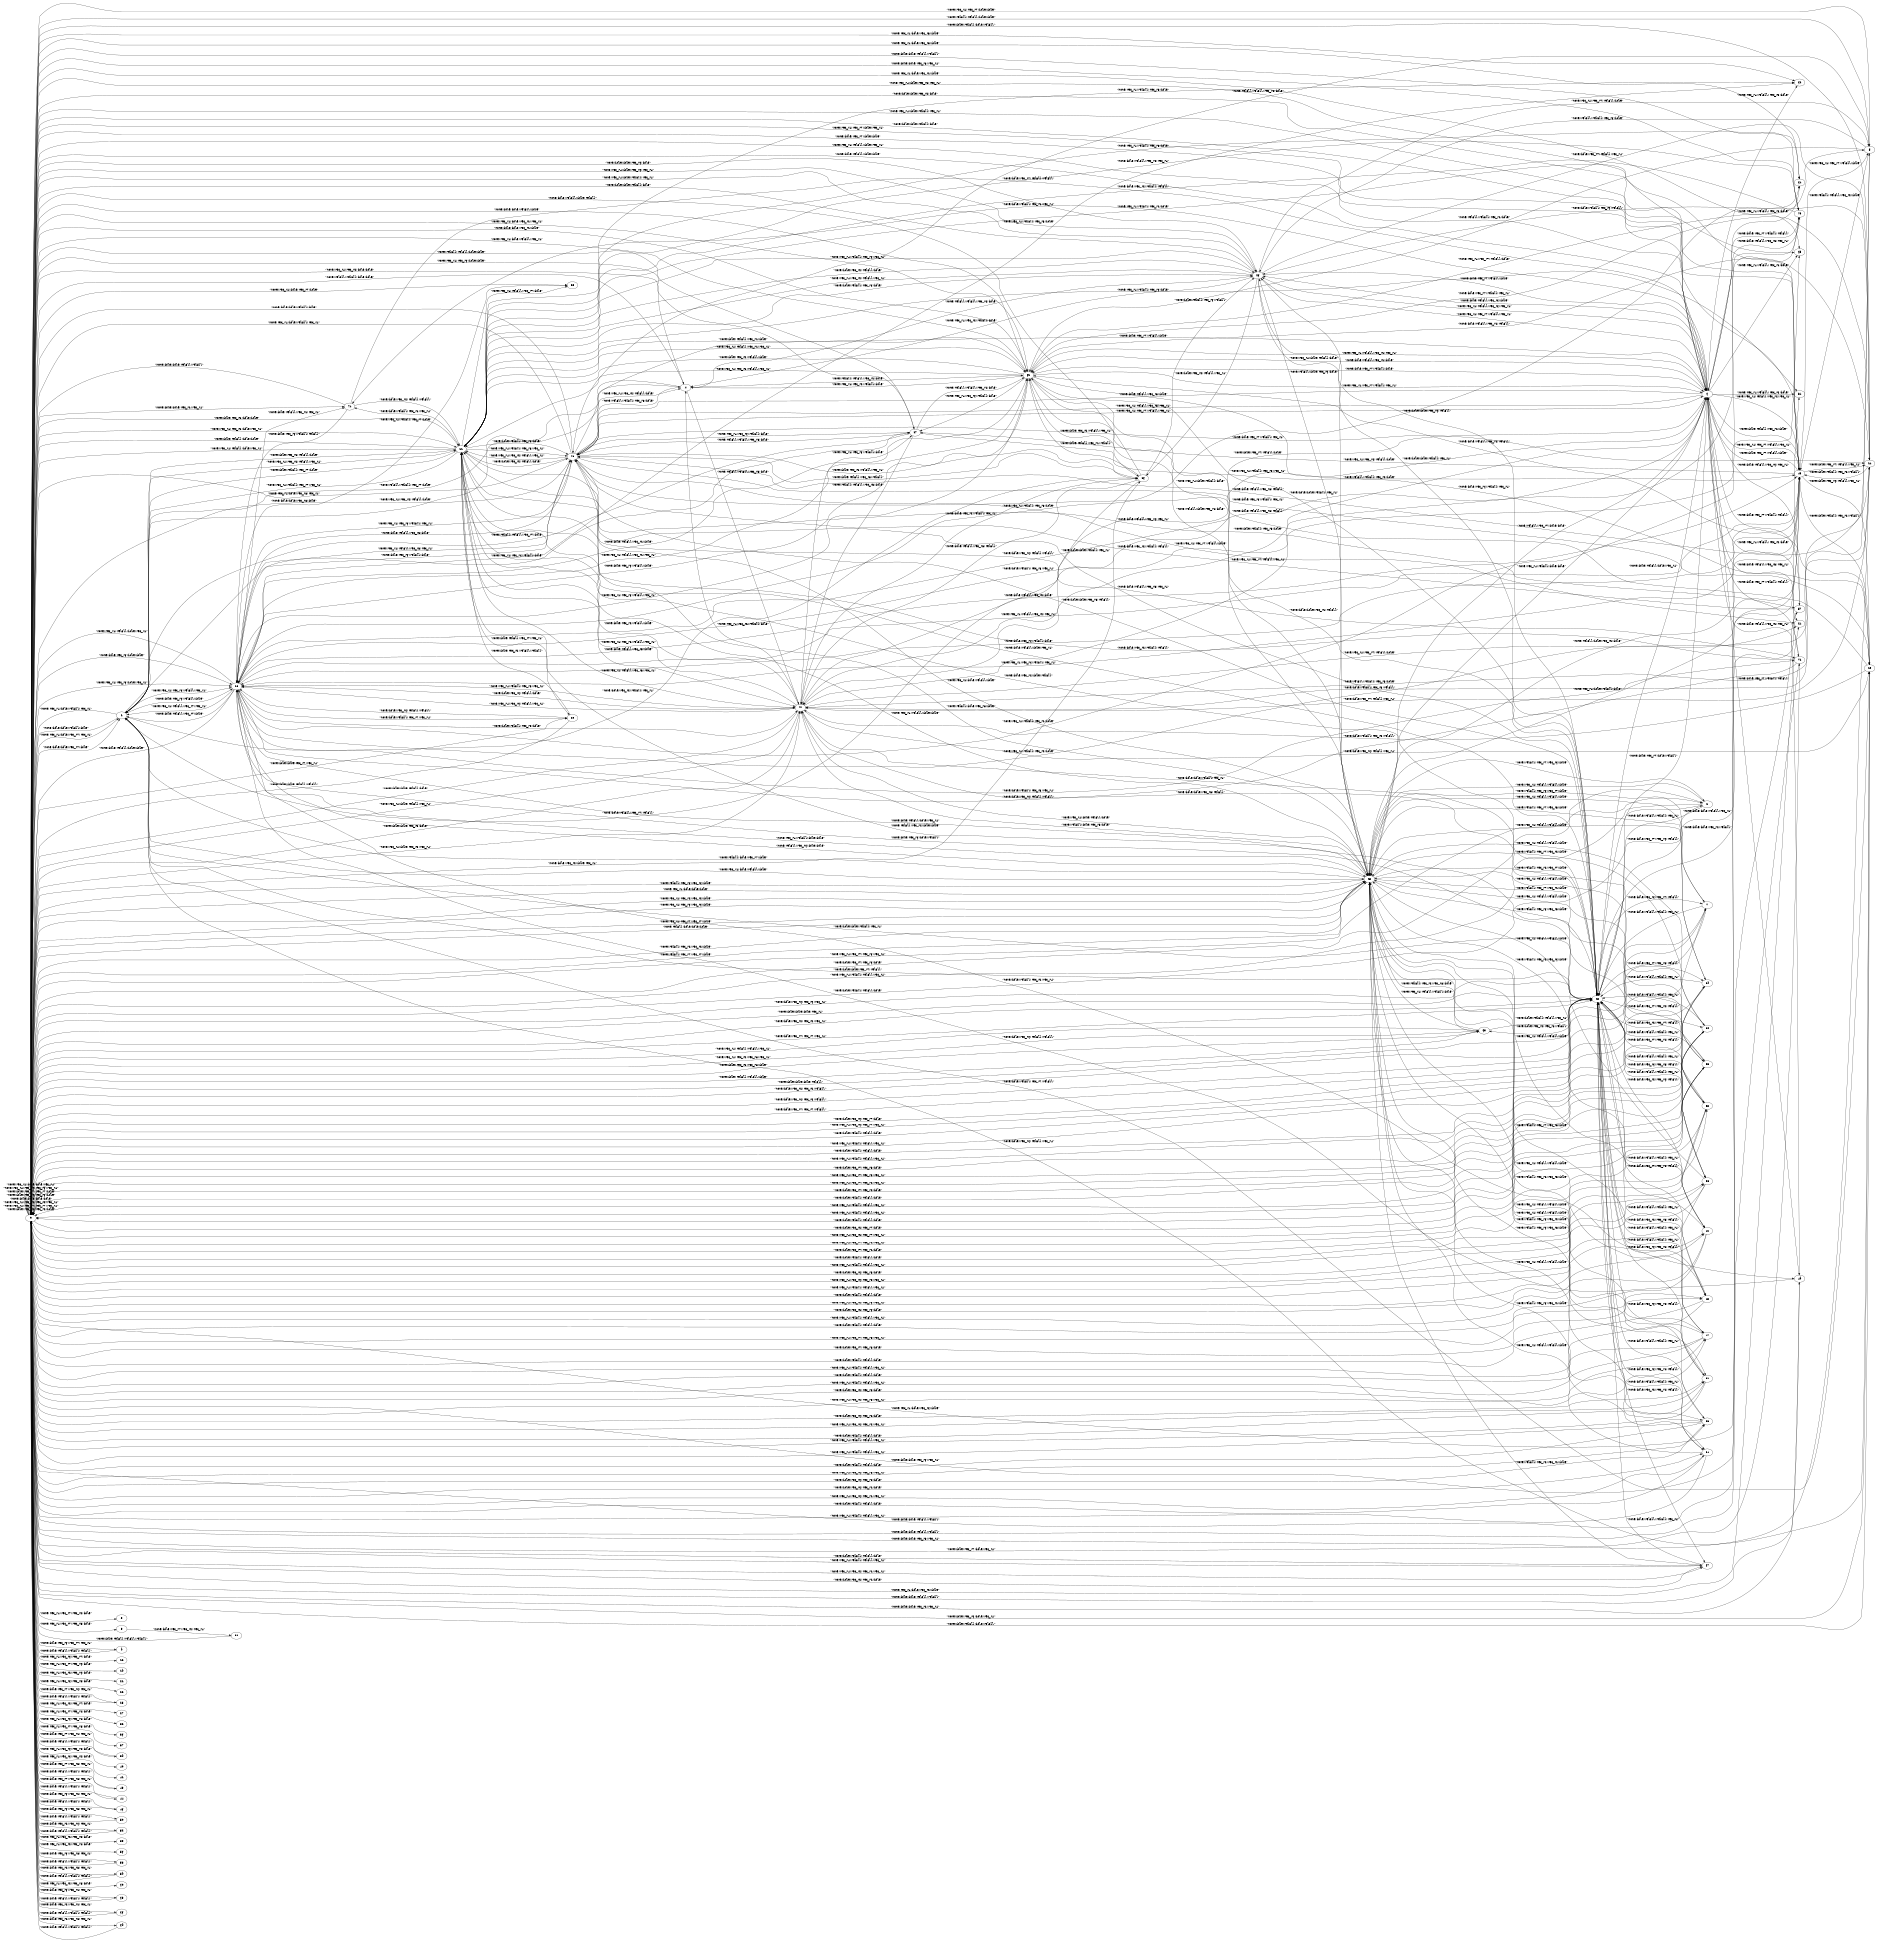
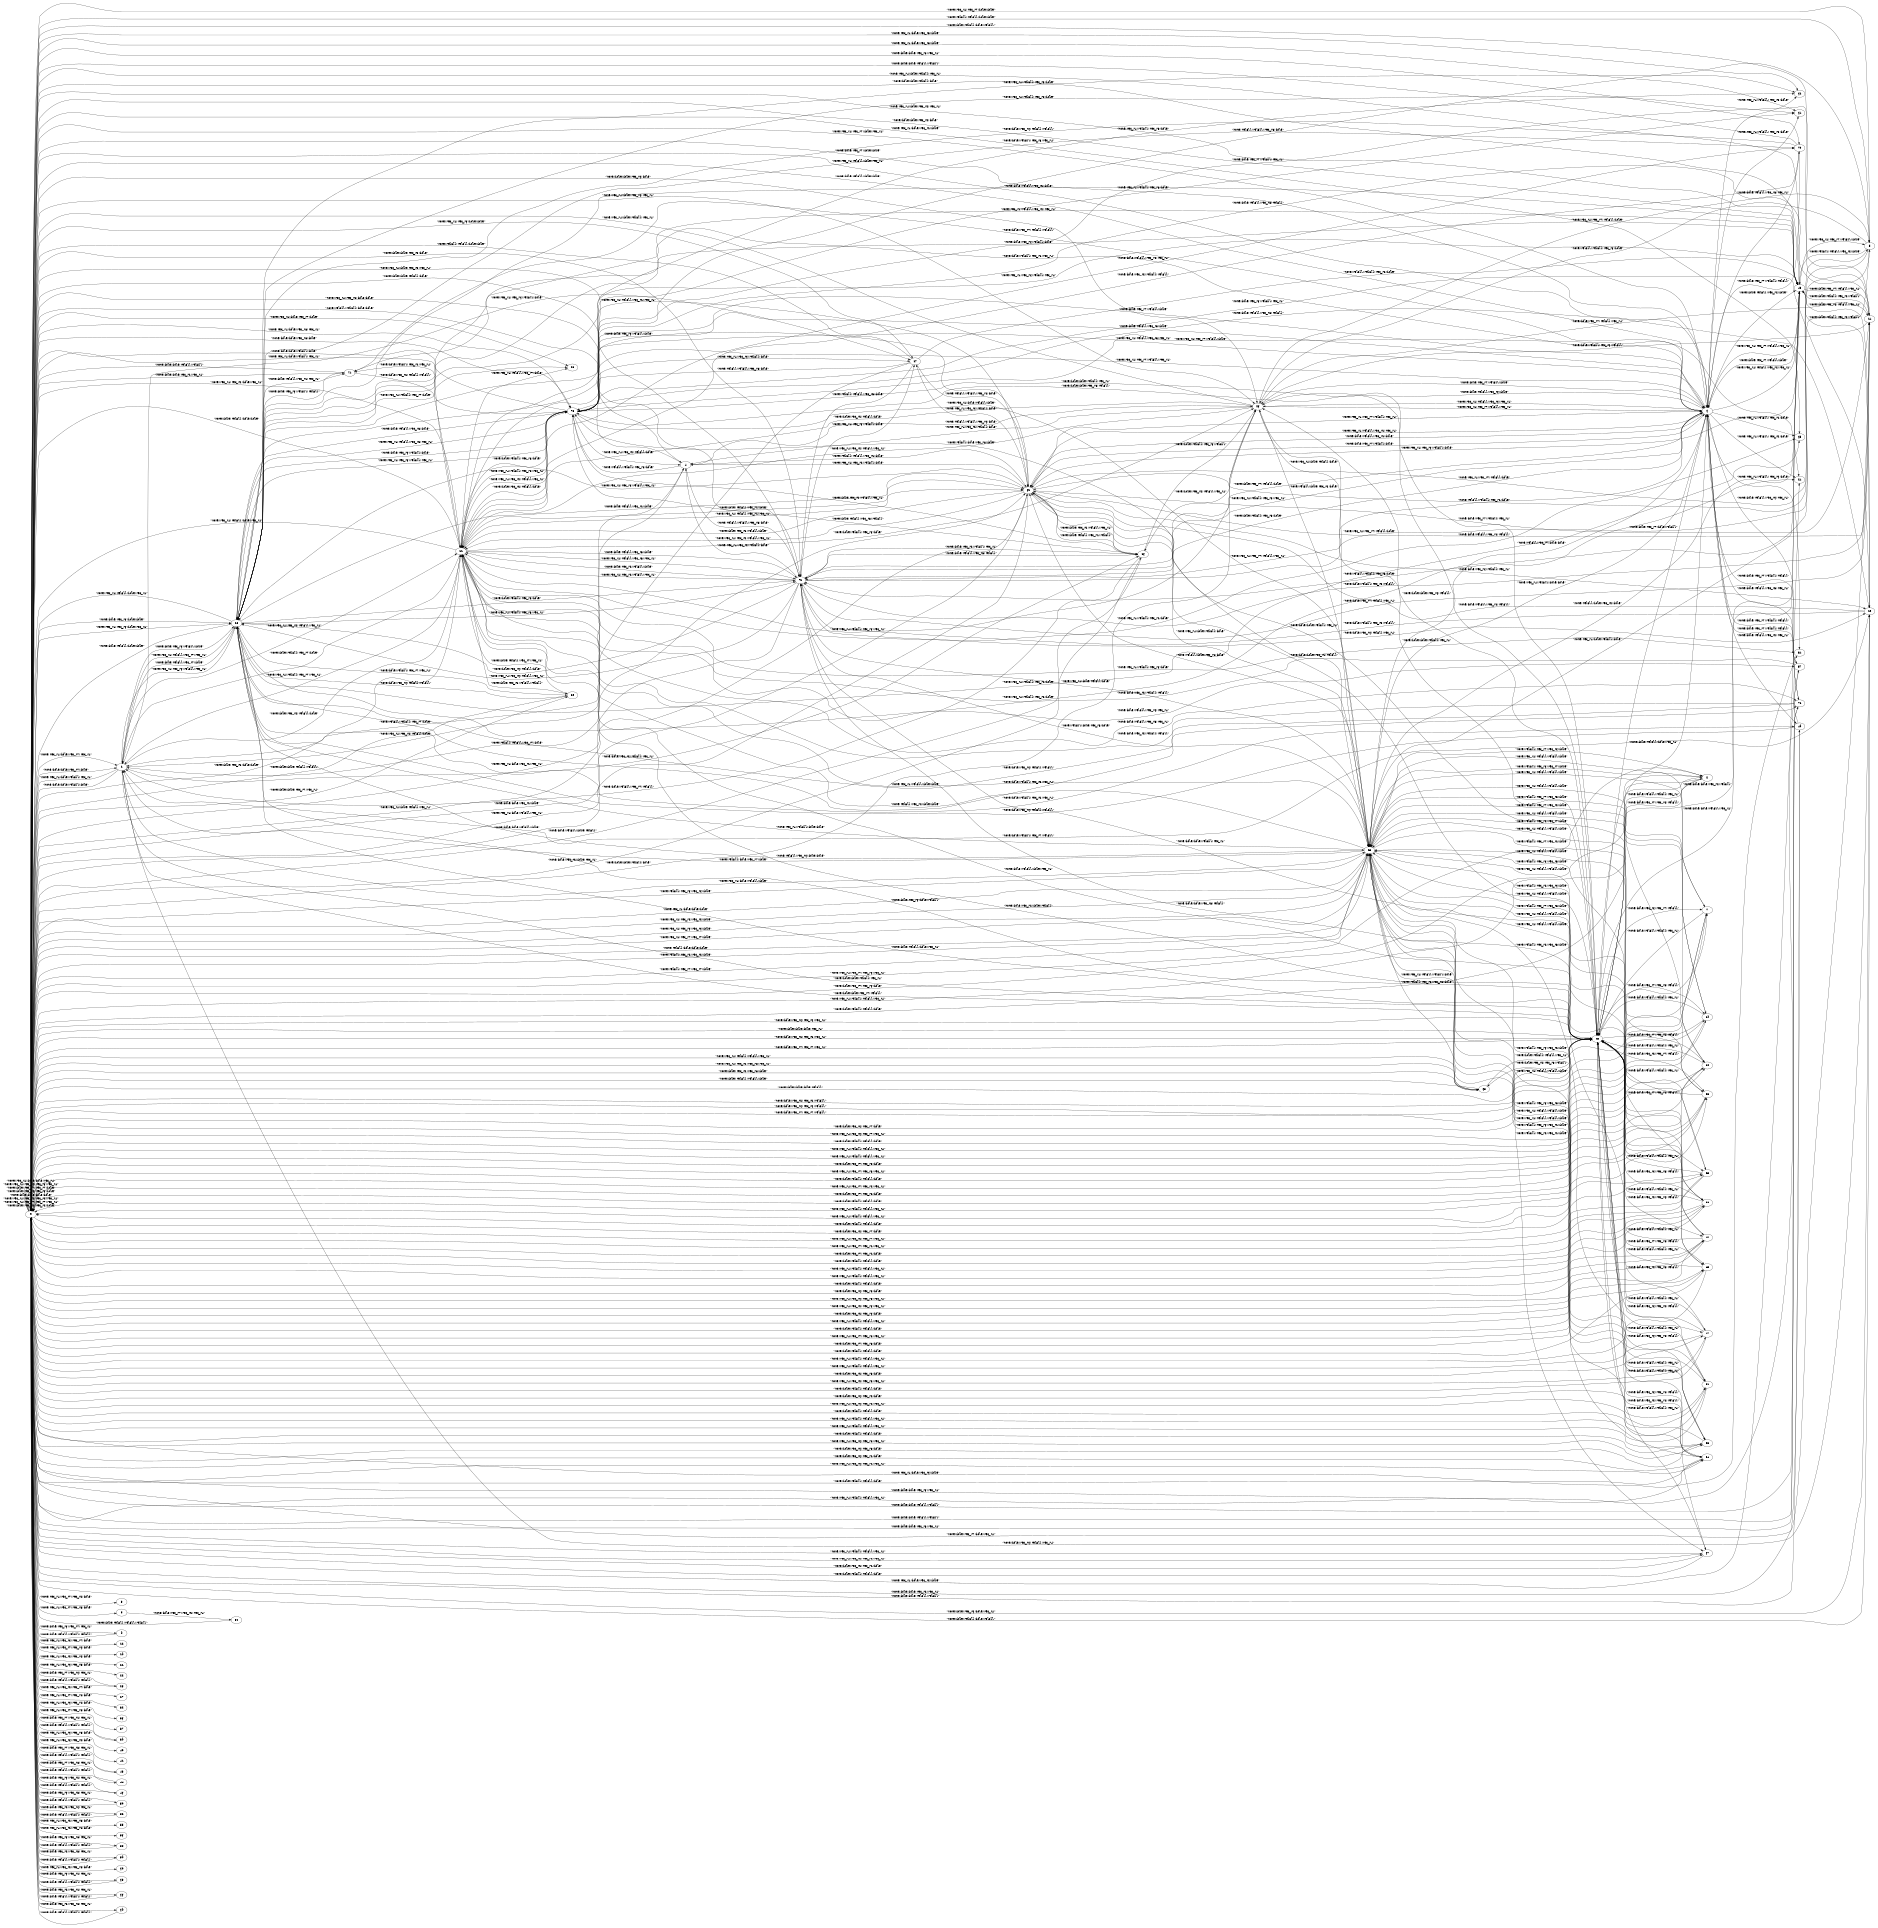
(1358, 462) -> (1470, 449)
